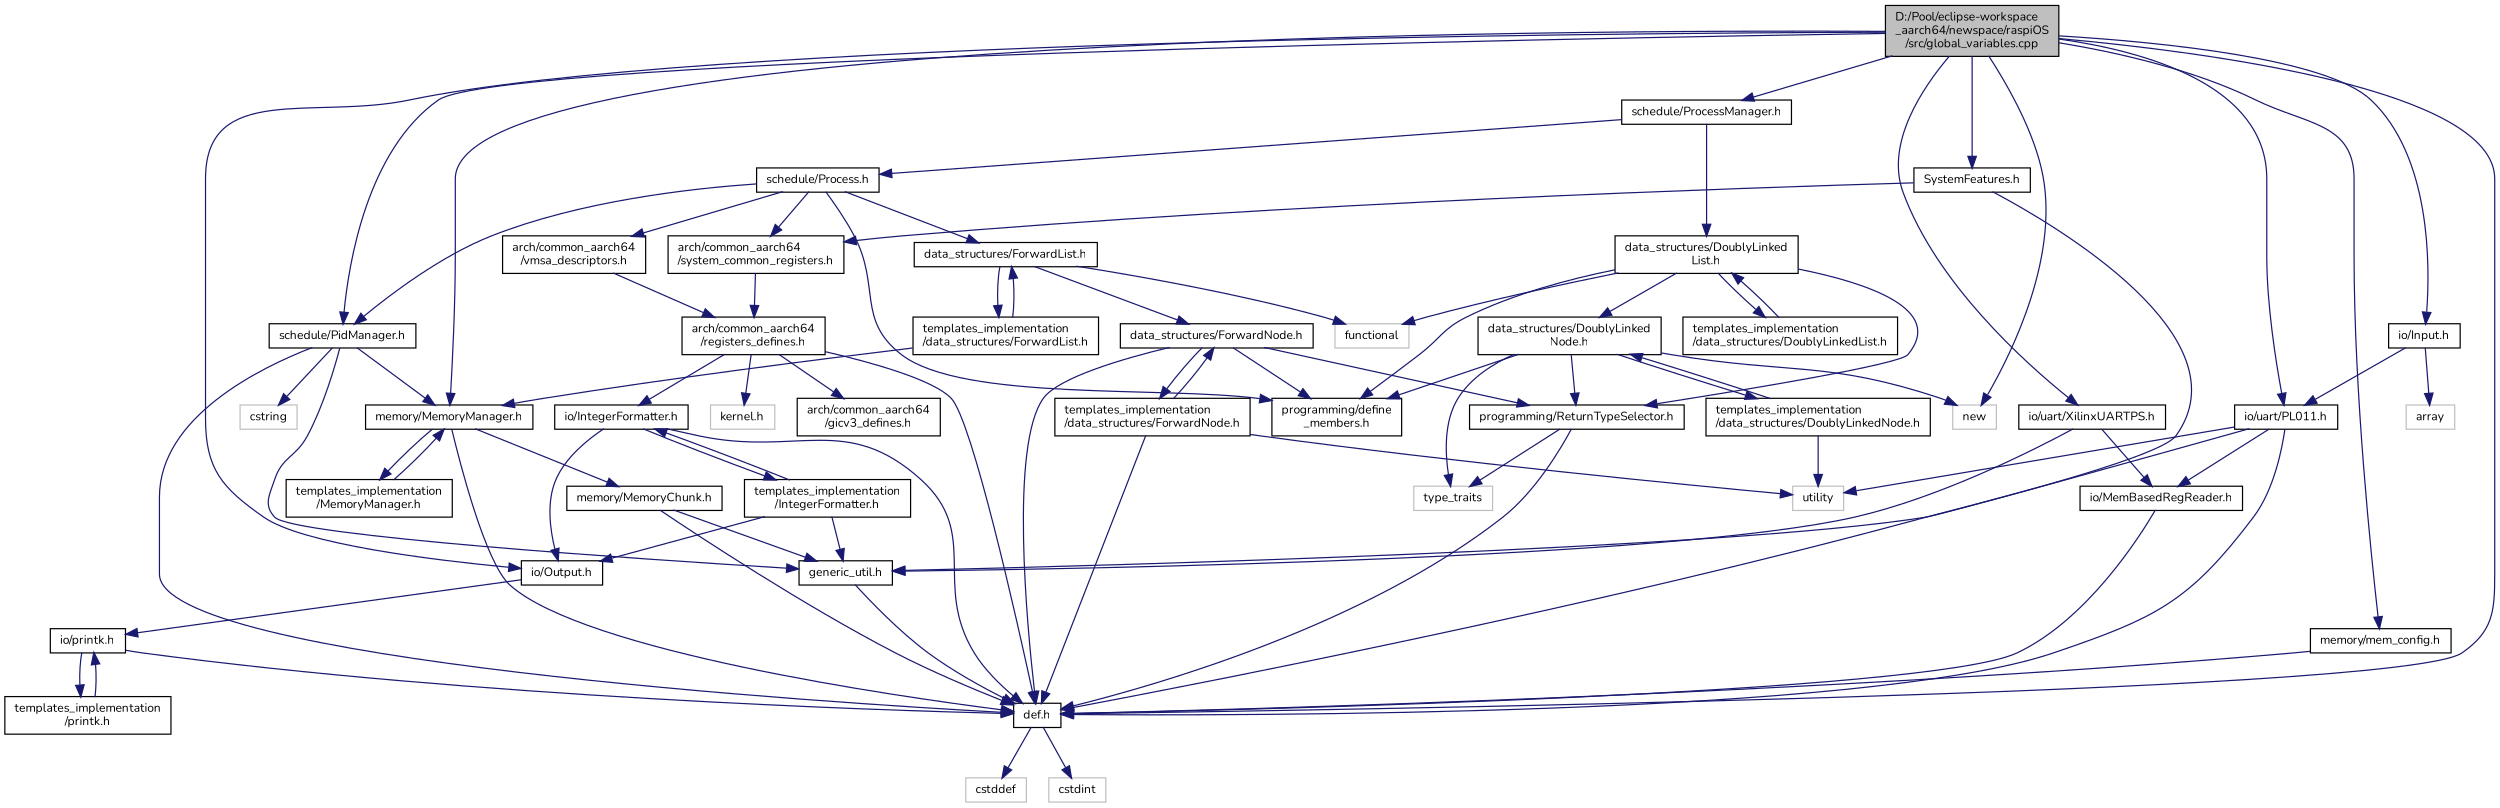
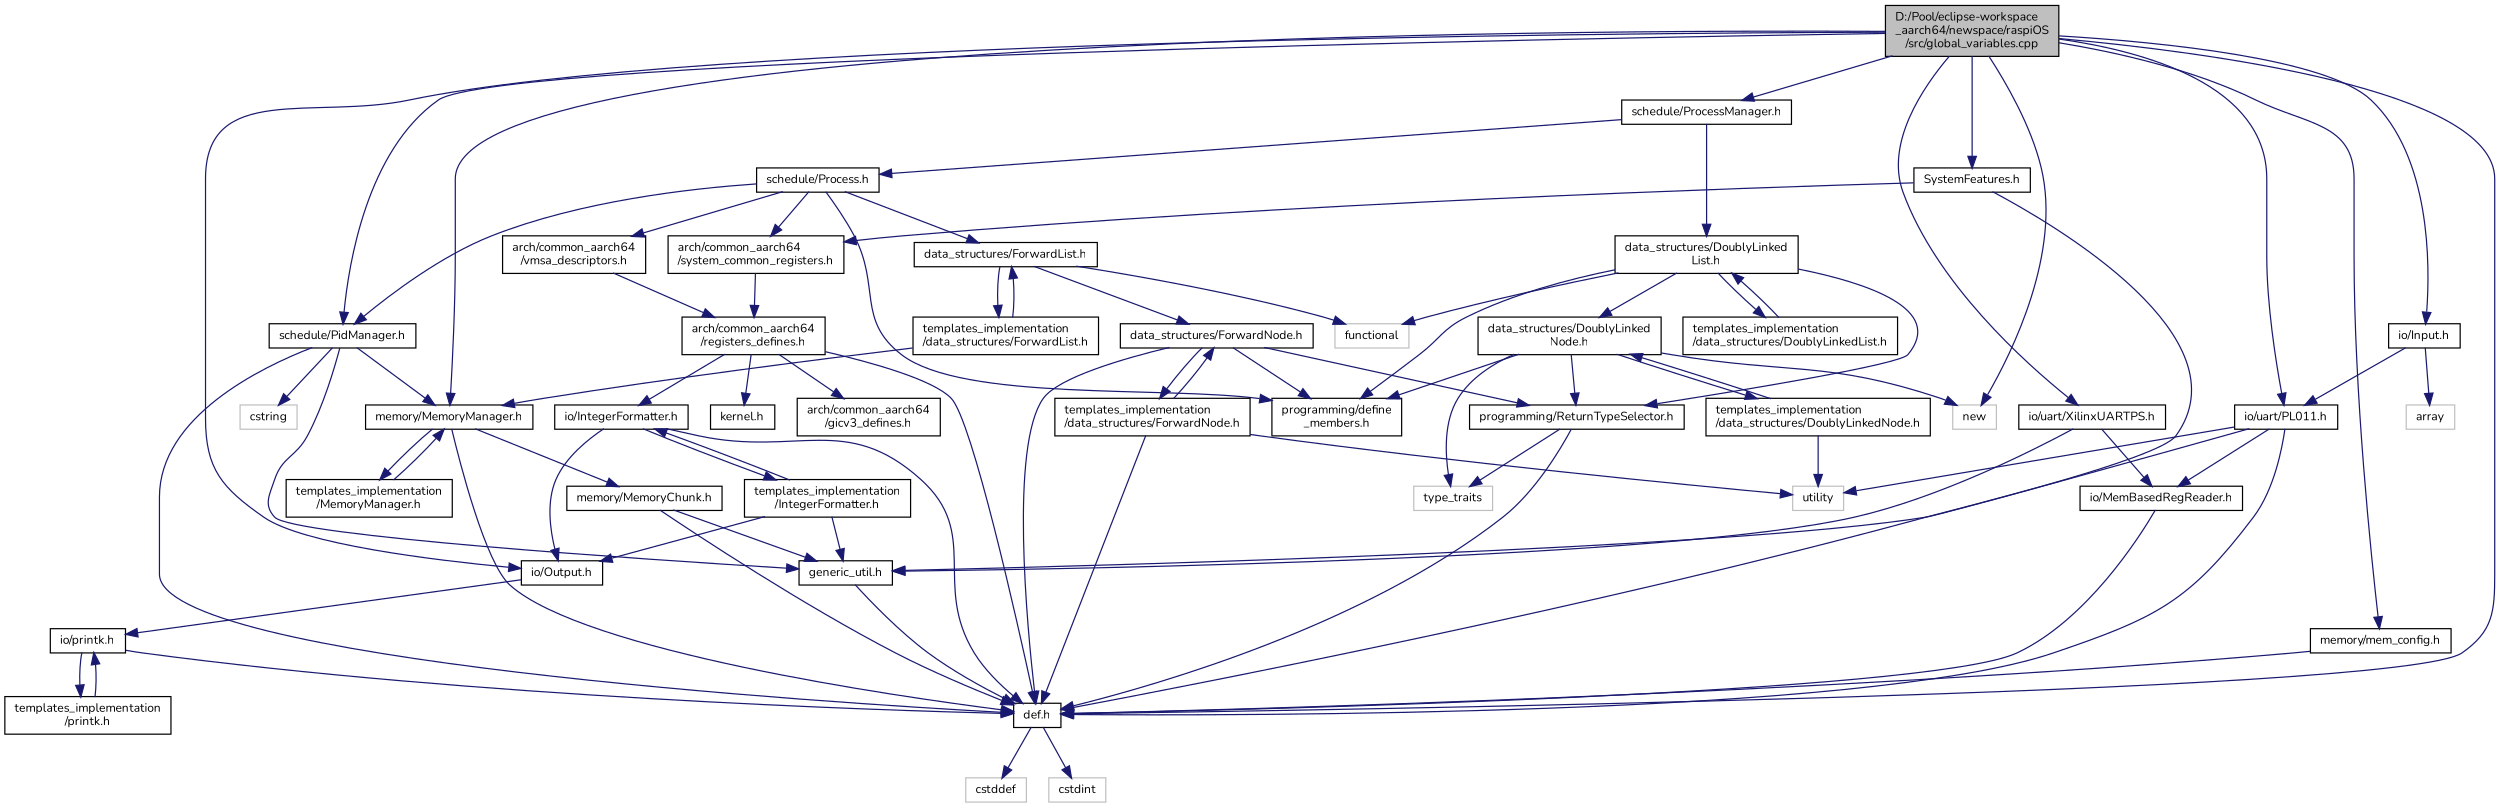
(743, 417) -> (743, 417)
